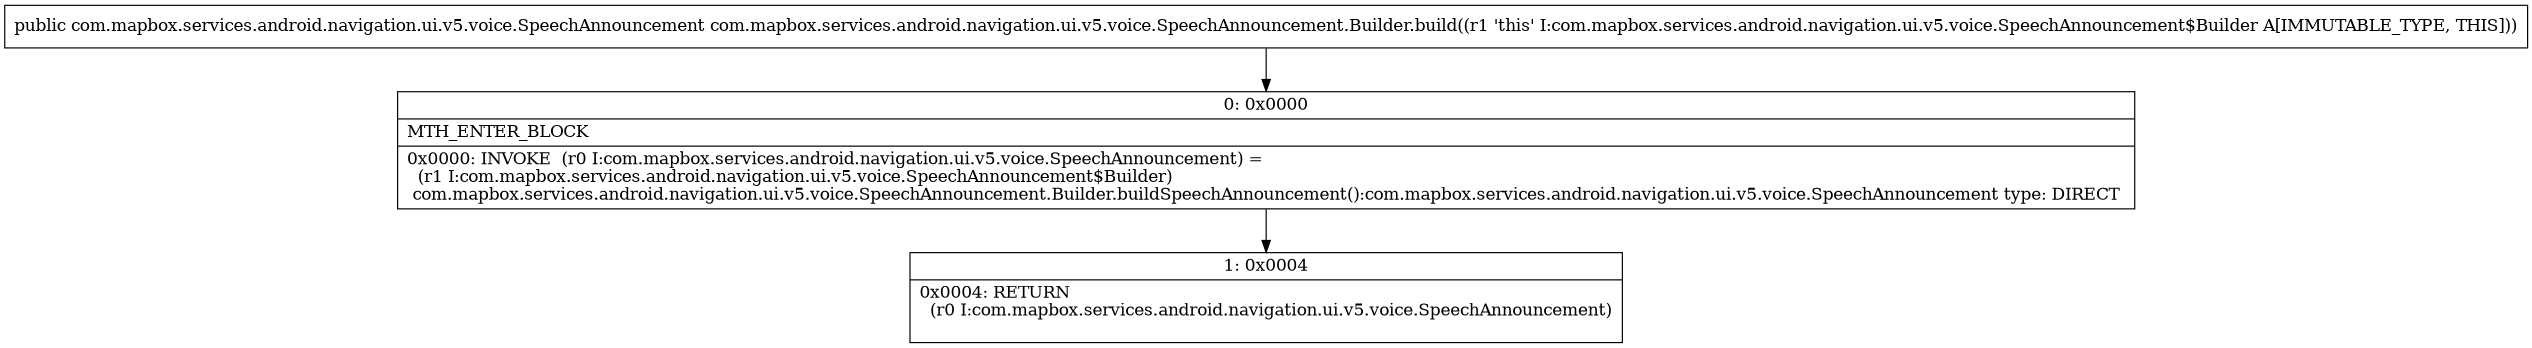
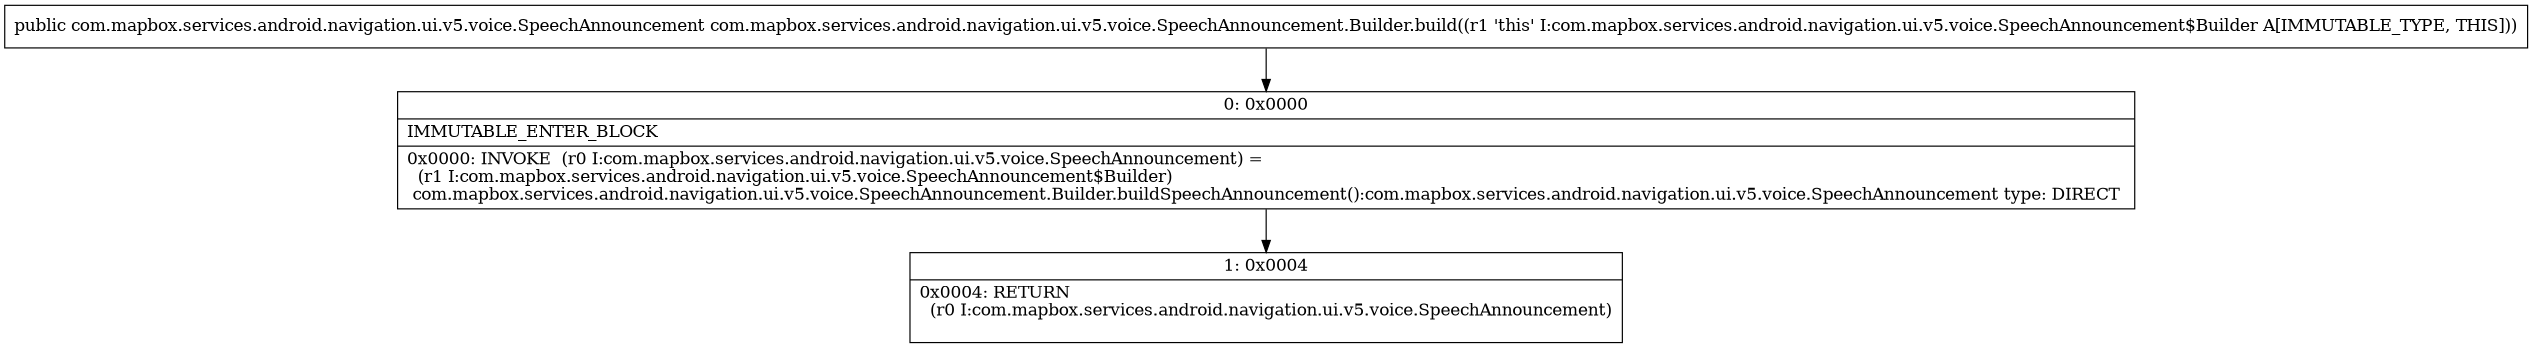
(498, 132) -> (532, 132)
